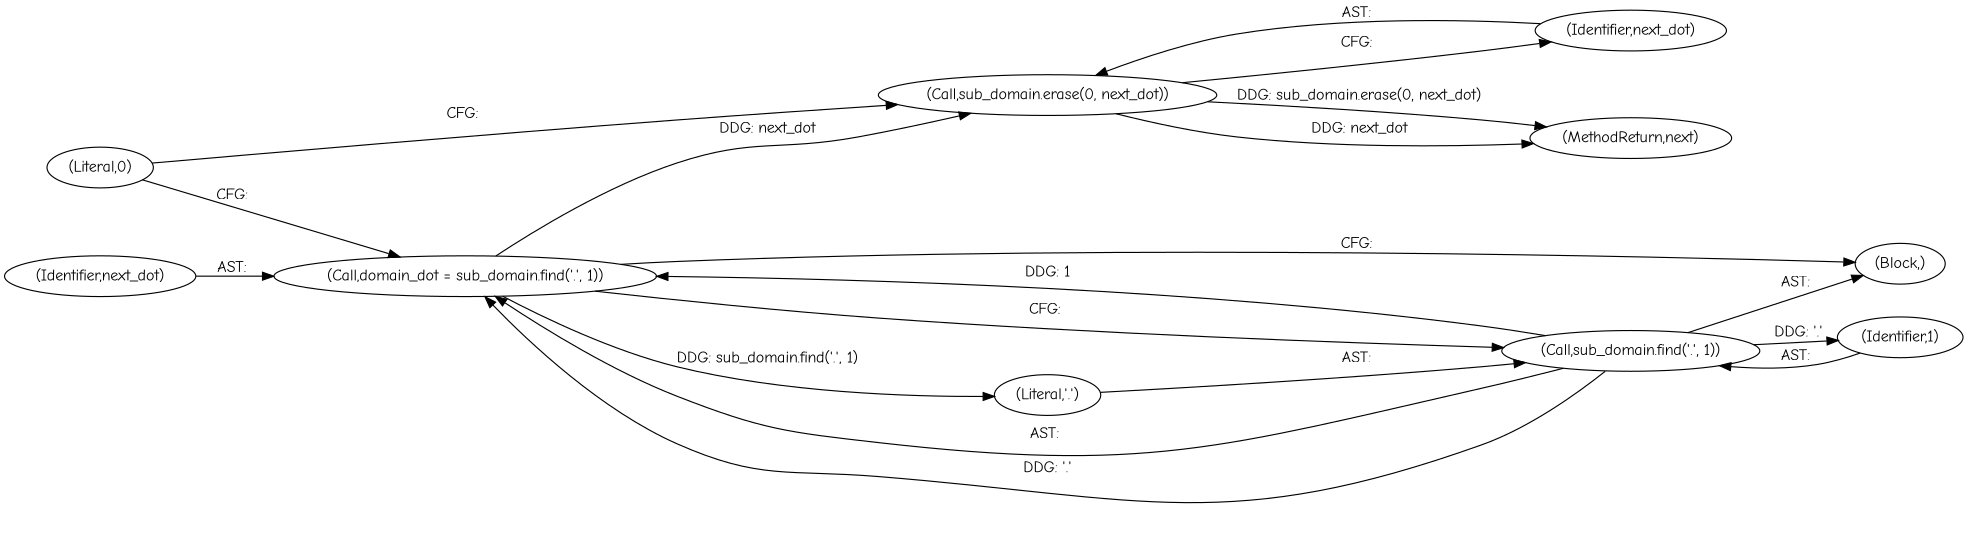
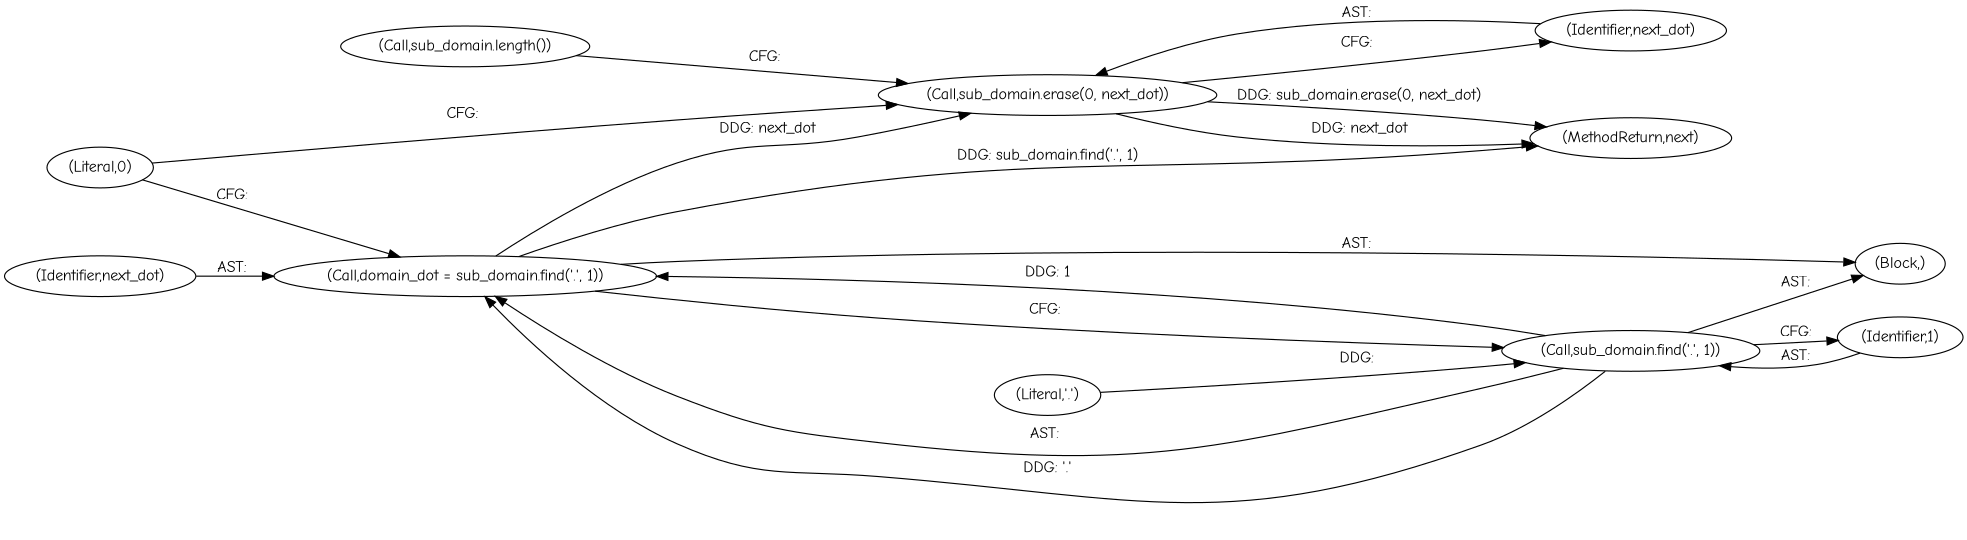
none -> (465, 46)
(1359, 244) -> (1359, 244)
(1799, 332) -> (1799, 332)
(1359, 358) -> (1359, 358)
(736, 379) -> (1018, 169)
